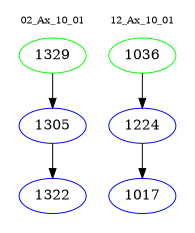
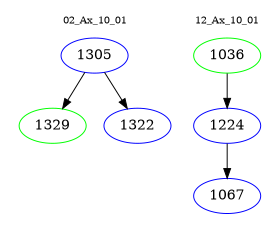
(53, 86) -> (76, 86)
(142, 196) -> (227, 196)
